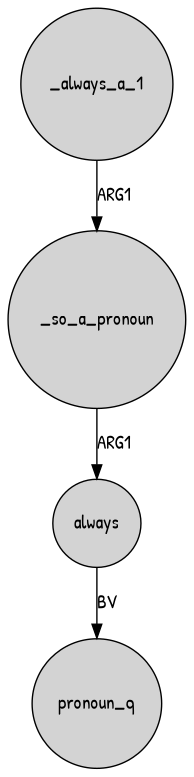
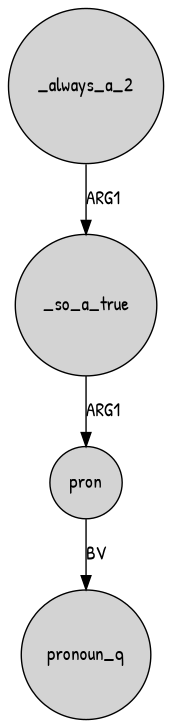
(97, 84) -> (86, 86)
(97, 320) -> (86, 305)
(97, 523) -> (86, 483)
